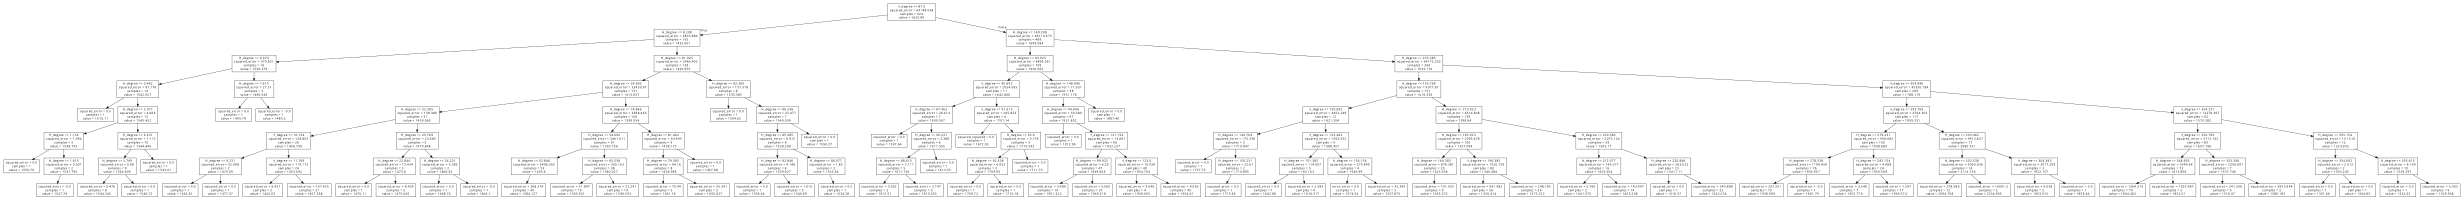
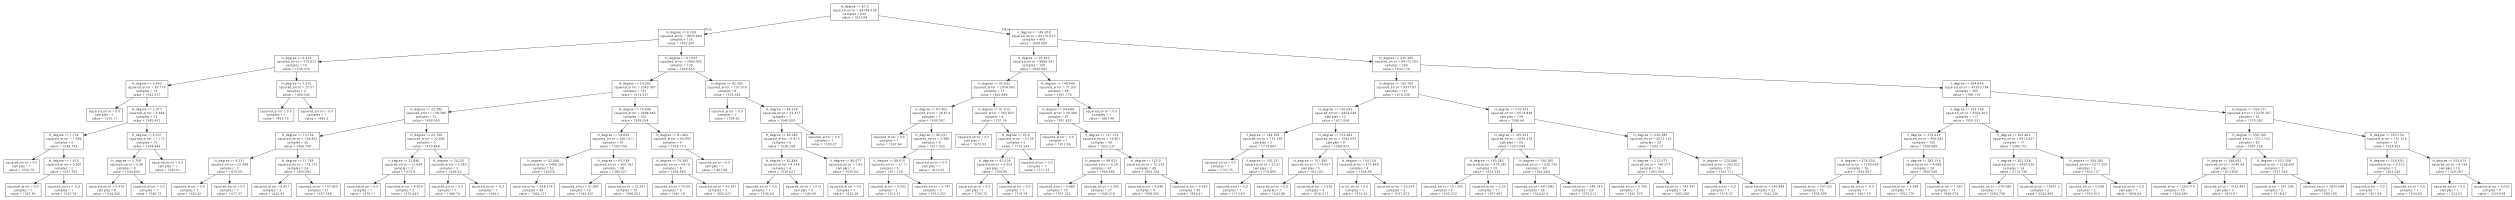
(976, 141) -> (974, 141)
none -> (23, 190)
none -> (1489, 190)
